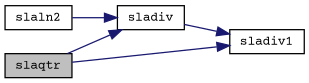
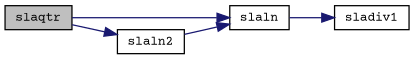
(151, 18) -> (259, 18)
(144, 55) -> (88, 28)
